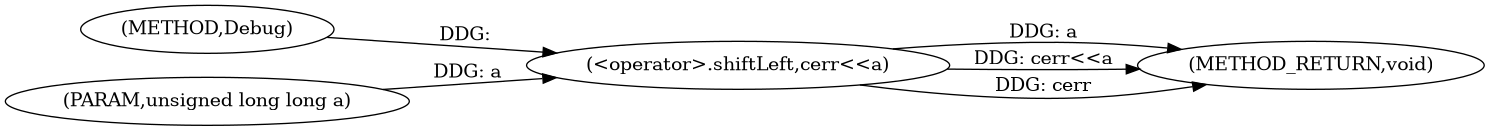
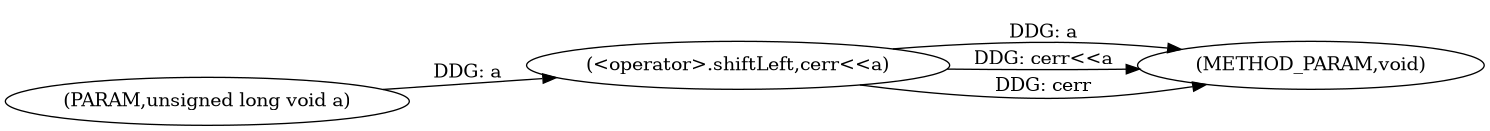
(207, 29) -> none
(1311, 65) -> (1311, 65)
(207, 101) -> (207, 101)
